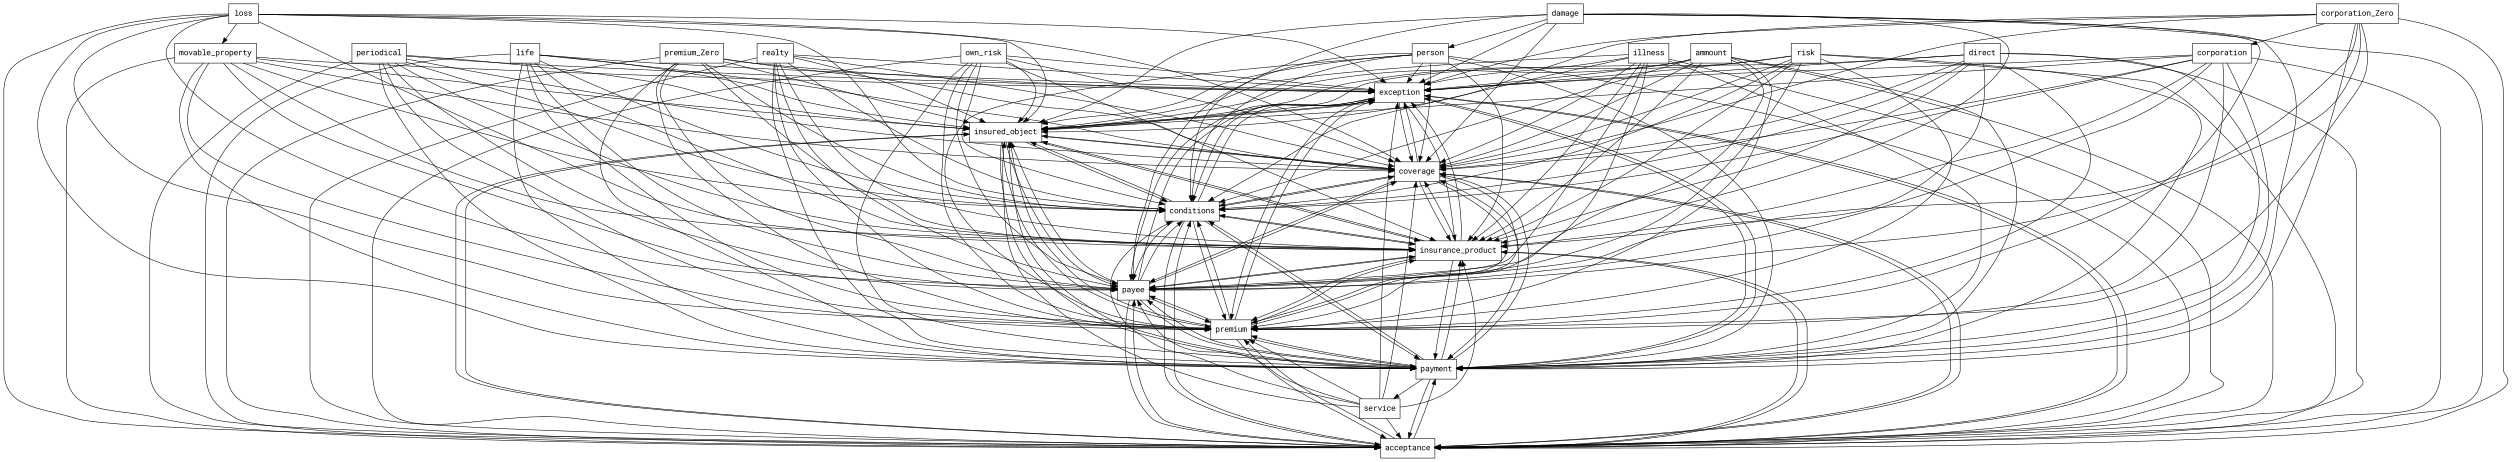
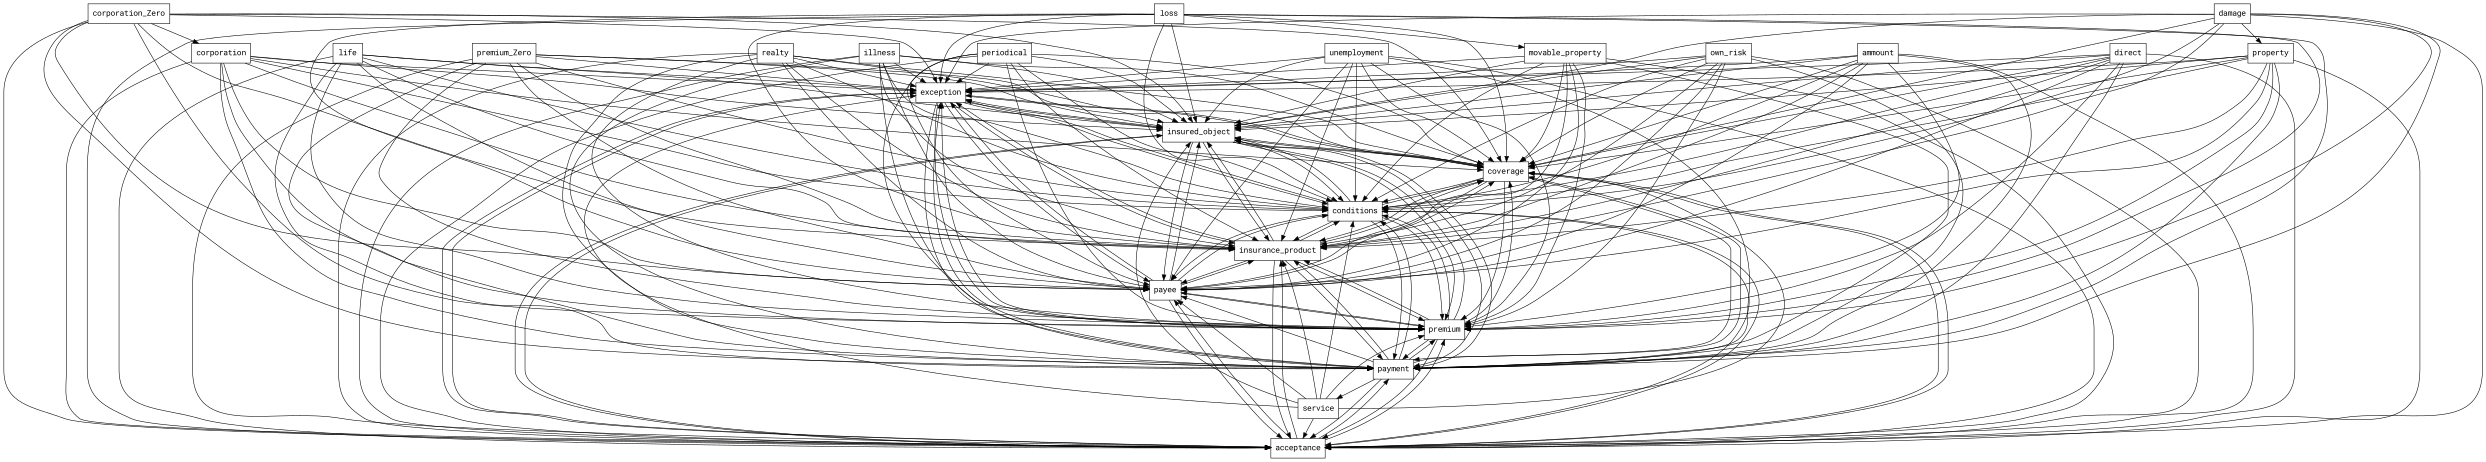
(1430, 53) -> (2271, 53)
(1806, 53) -> (1357, 53)
(922, 105) -> none
(1199, 339) -> none
